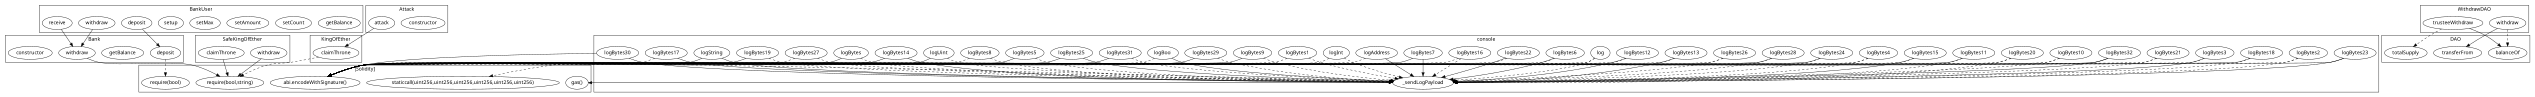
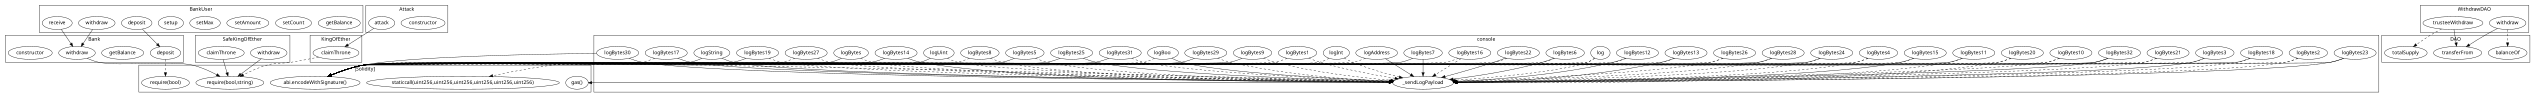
(2489, 38) -> (2455, 37)
